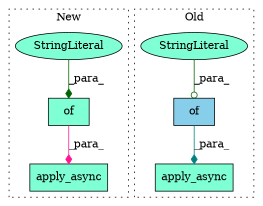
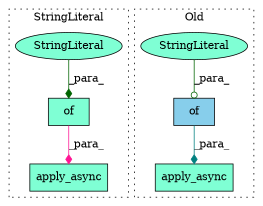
(69, 18) -> (69, 18)
